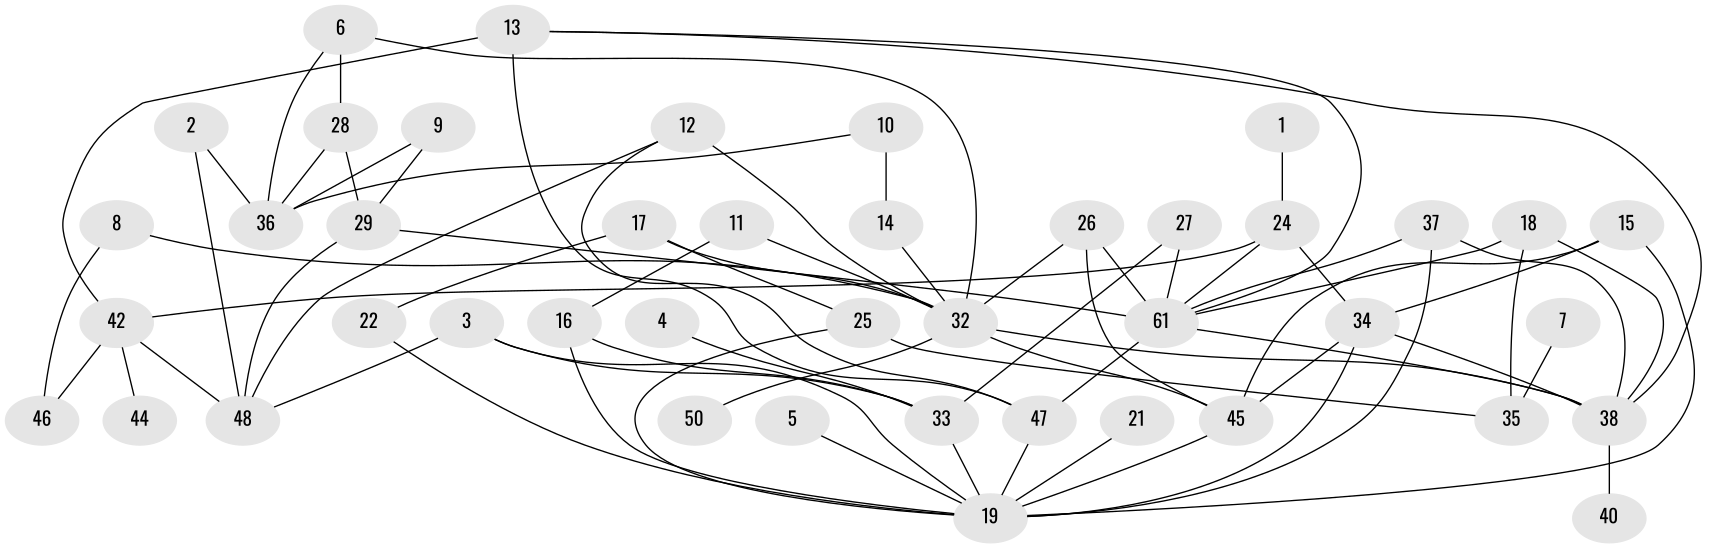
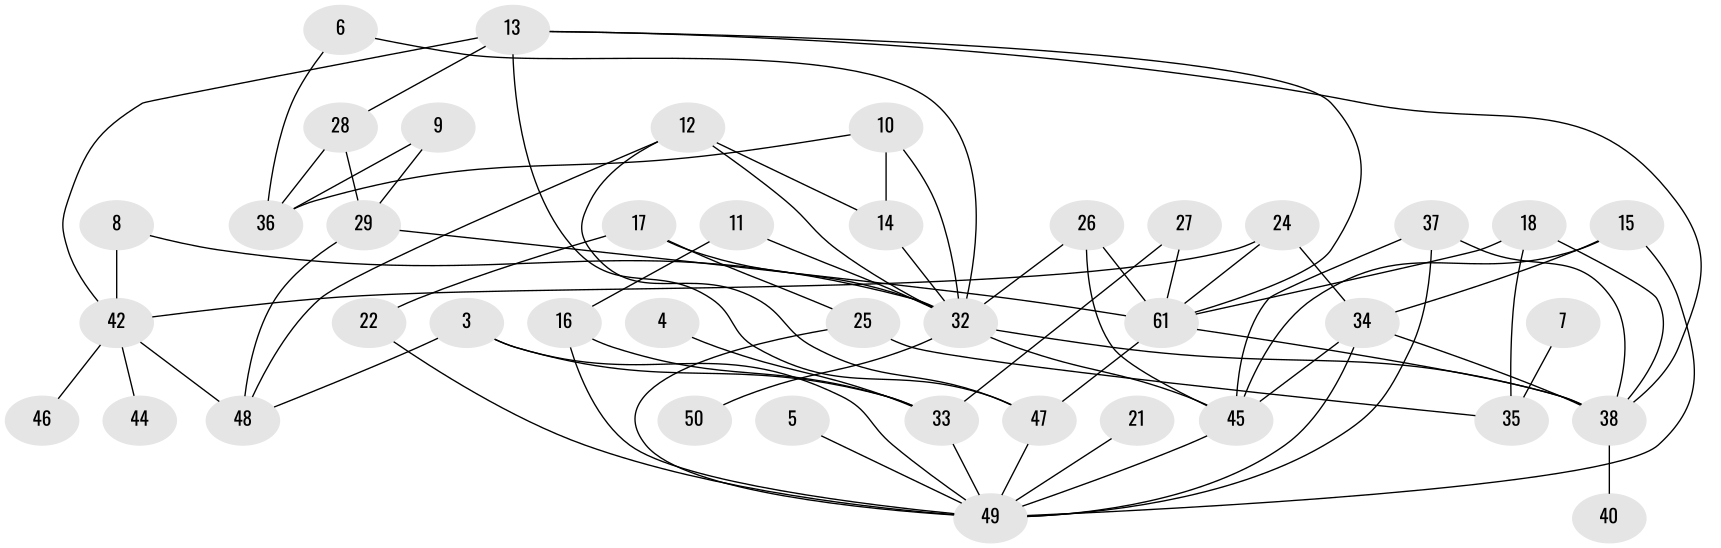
(341, 79) -> (427, 79)
(191, 128) -> none
(1282, 128) -> none
none -> (787, 176)
none -> (942, 220)
(1329, 265) -> (1304, 281)
(61, 318) -> (117, 274)
(991, 518) -> (991, 518)
